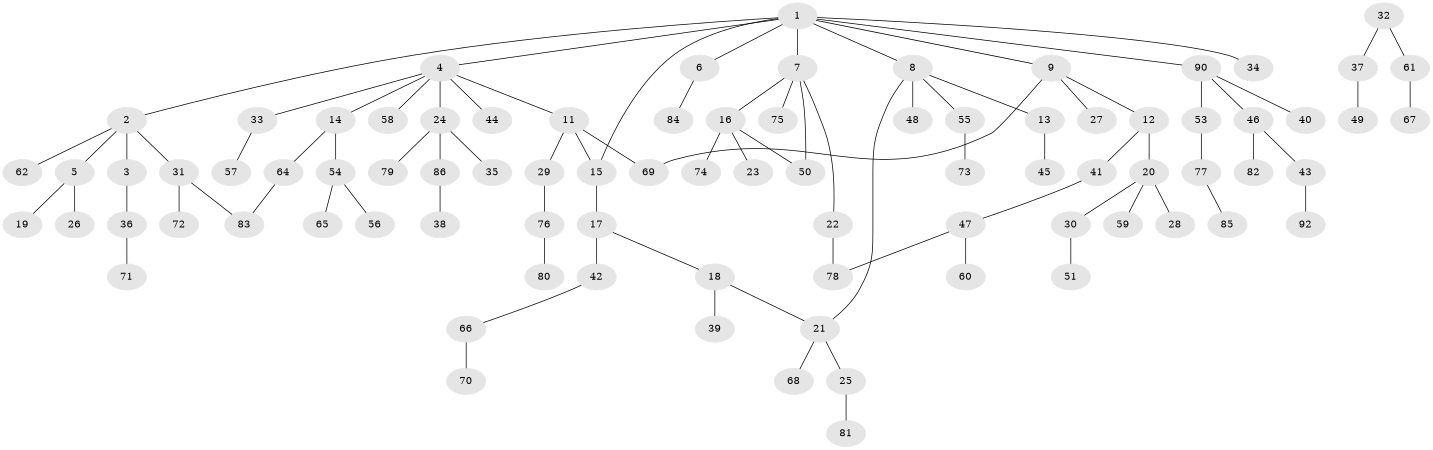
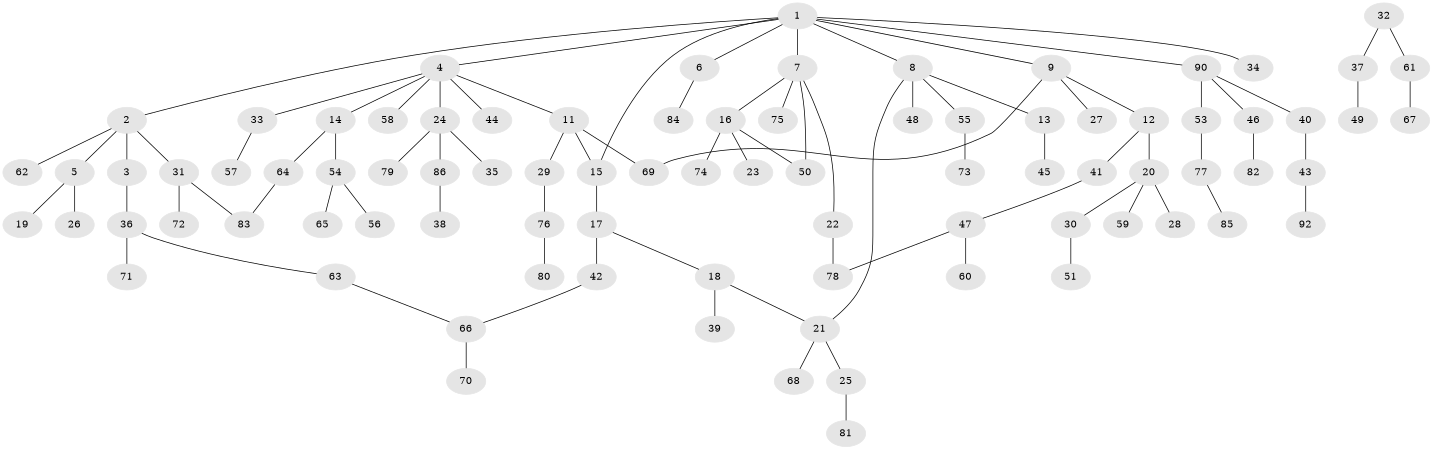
(1280, 146) -> (1306, 147)
none -> (336, 277)
